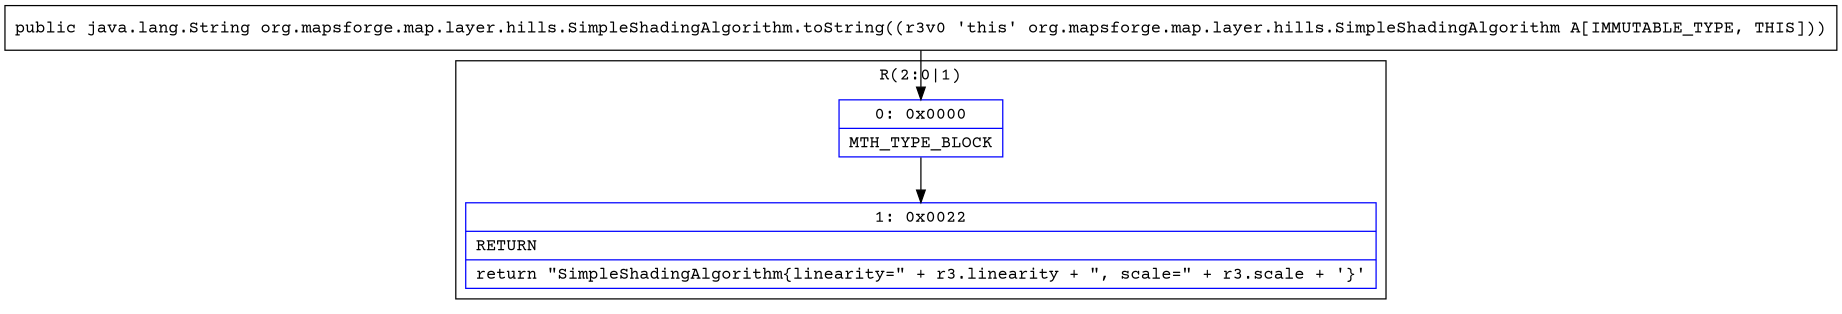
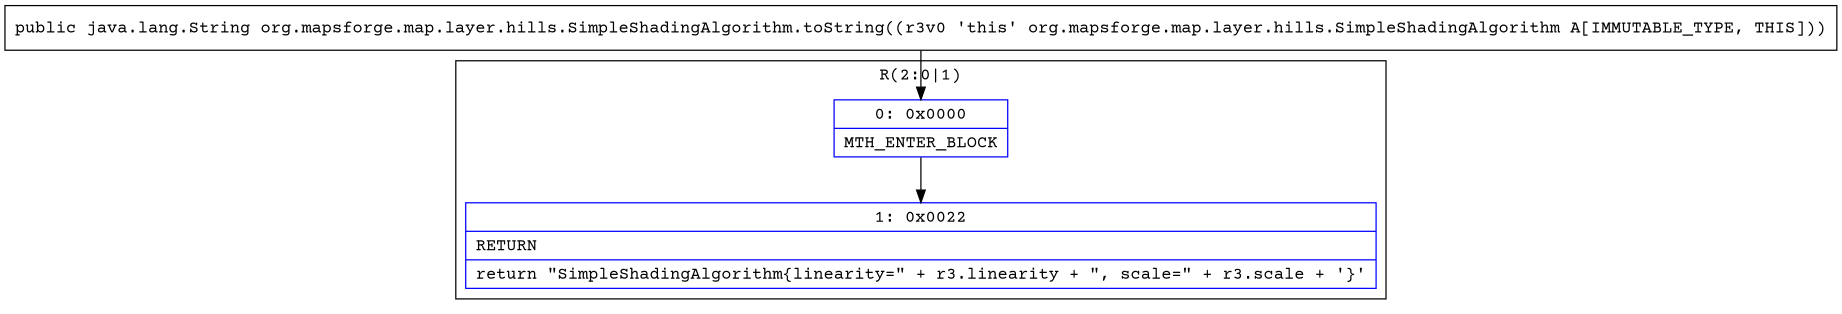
(921, 142) -> (921, 142)
